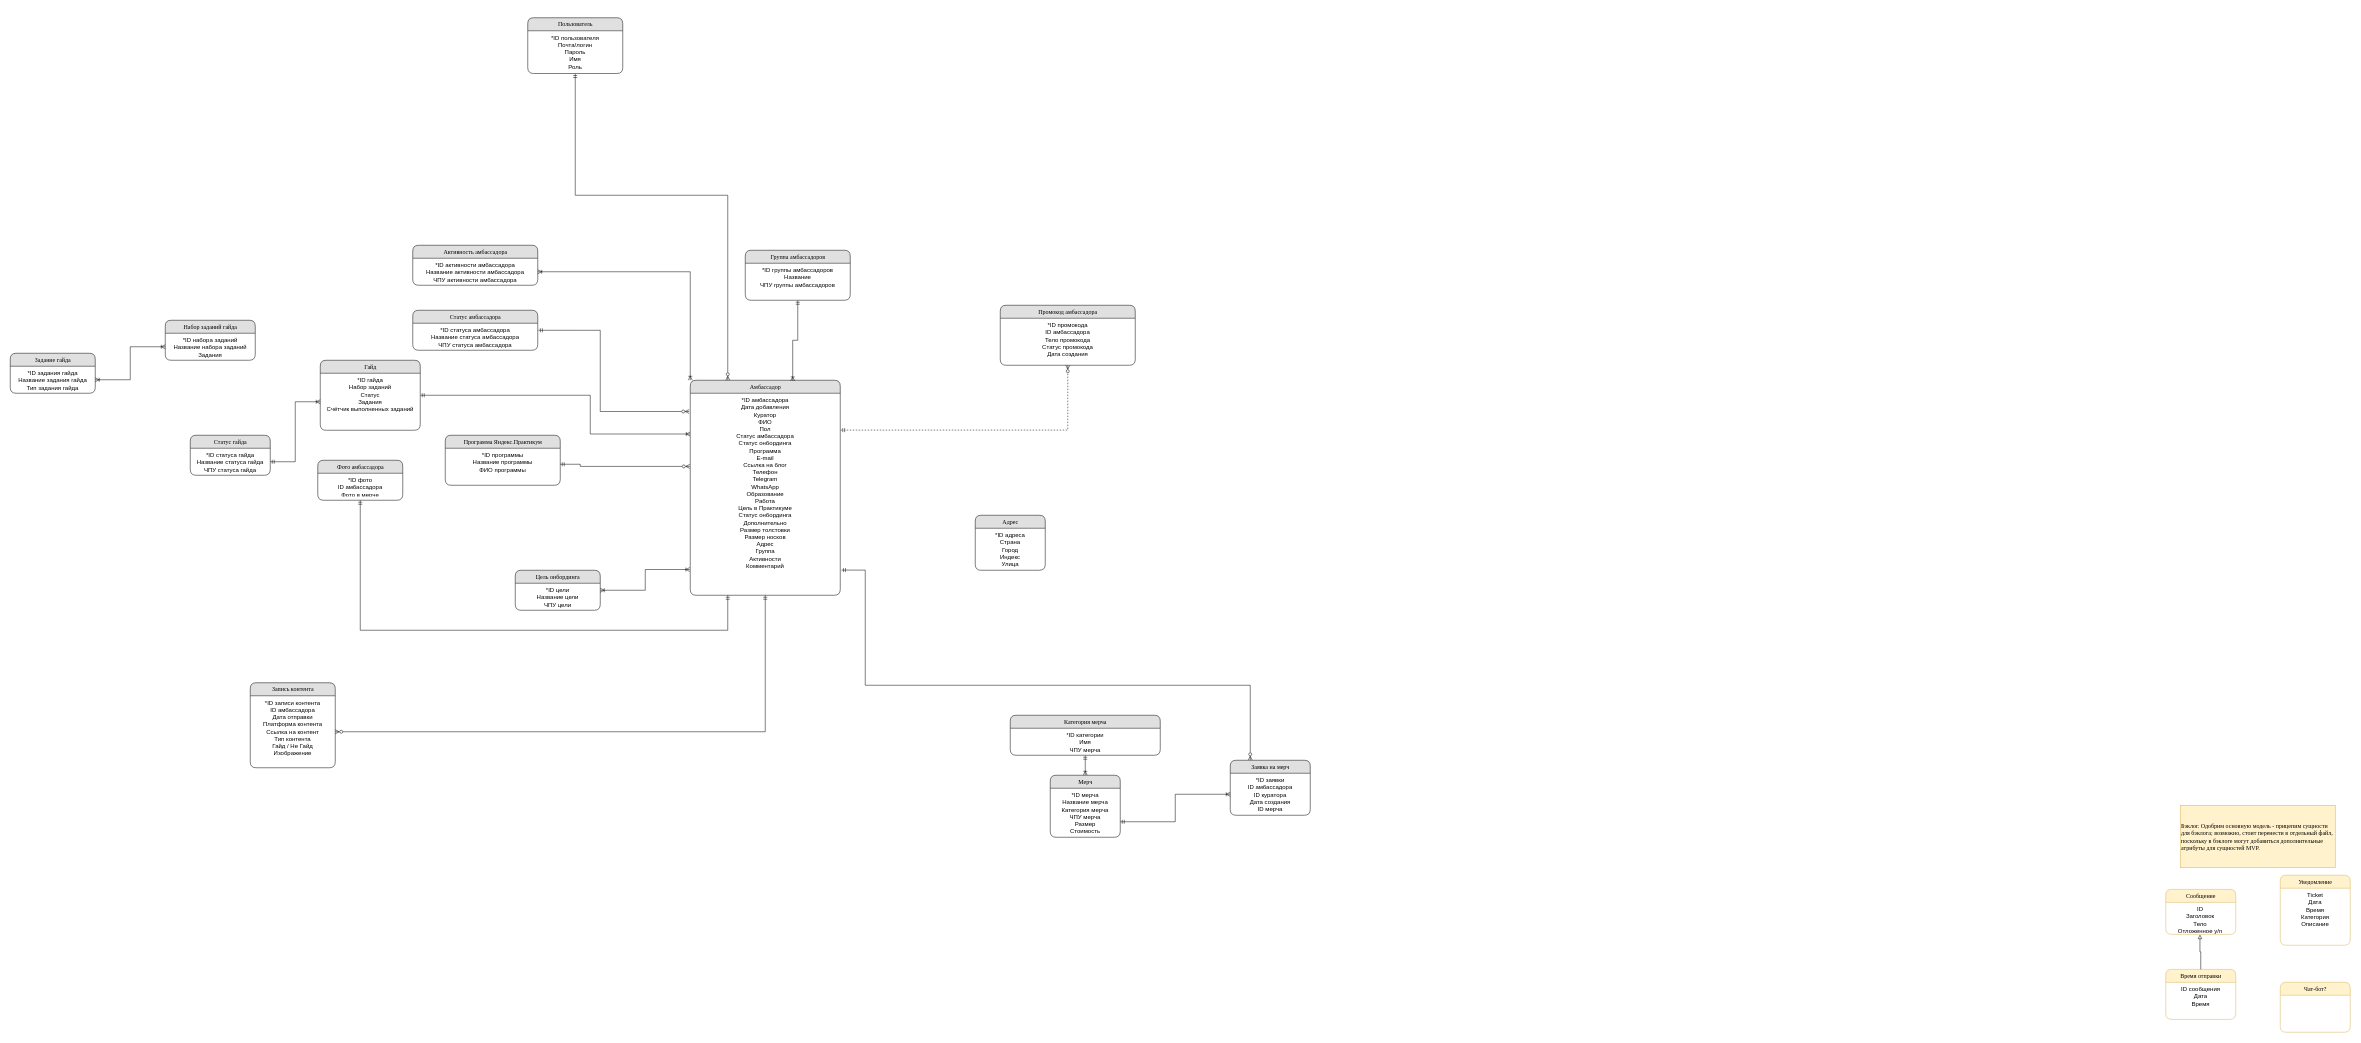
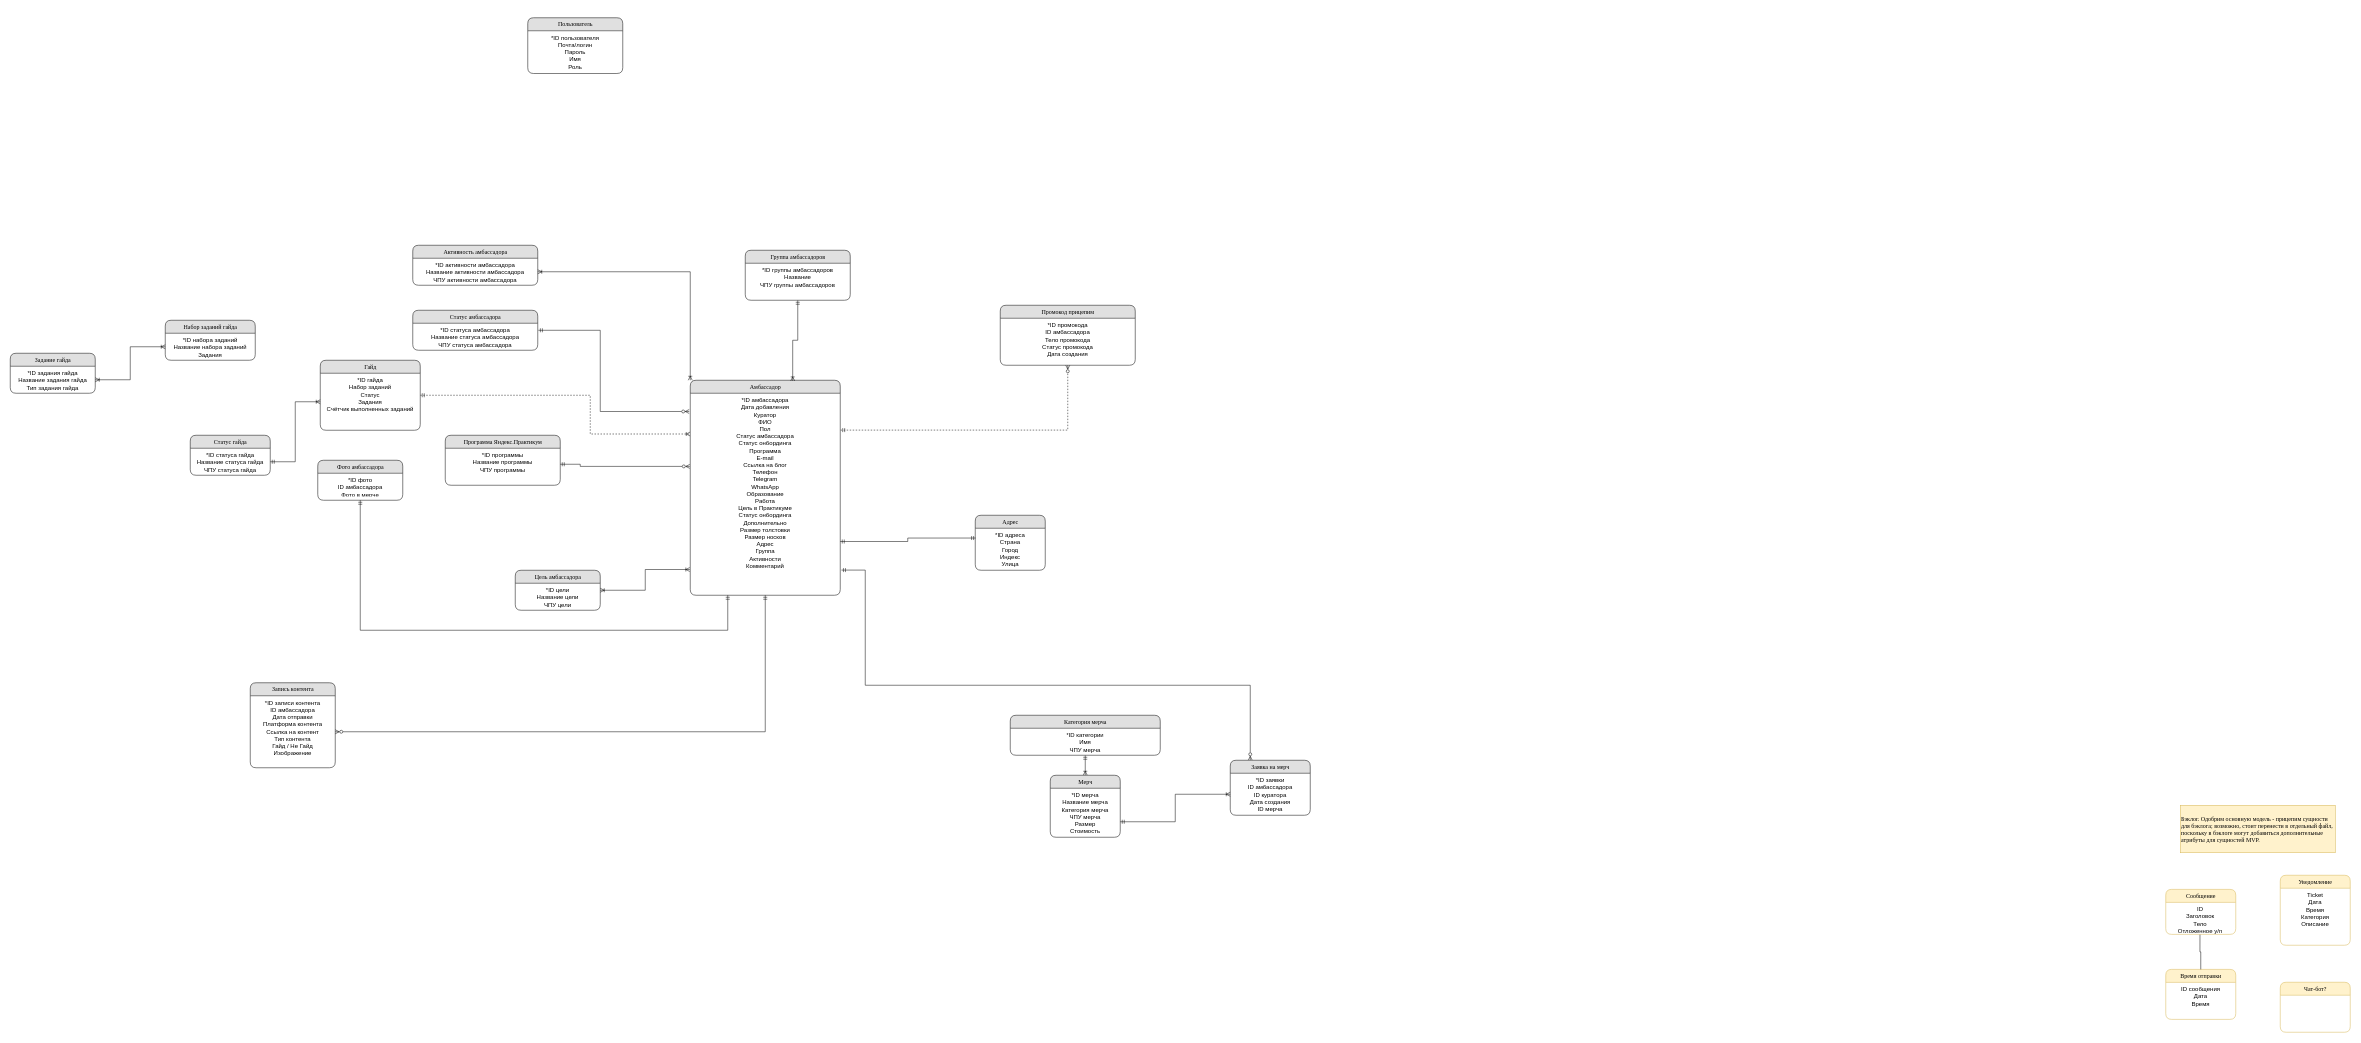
(680, 195) -> none
(1068, 312) -> (1068, 312)
(574, 395) -> (574, 395)
(503, 463) -> (503, 463)
none -> (877, 542)
(558, 577) -> (558, 577)
(2258, 837) -> (2258, 829)
(2200, 940) -> (2200, 938)
